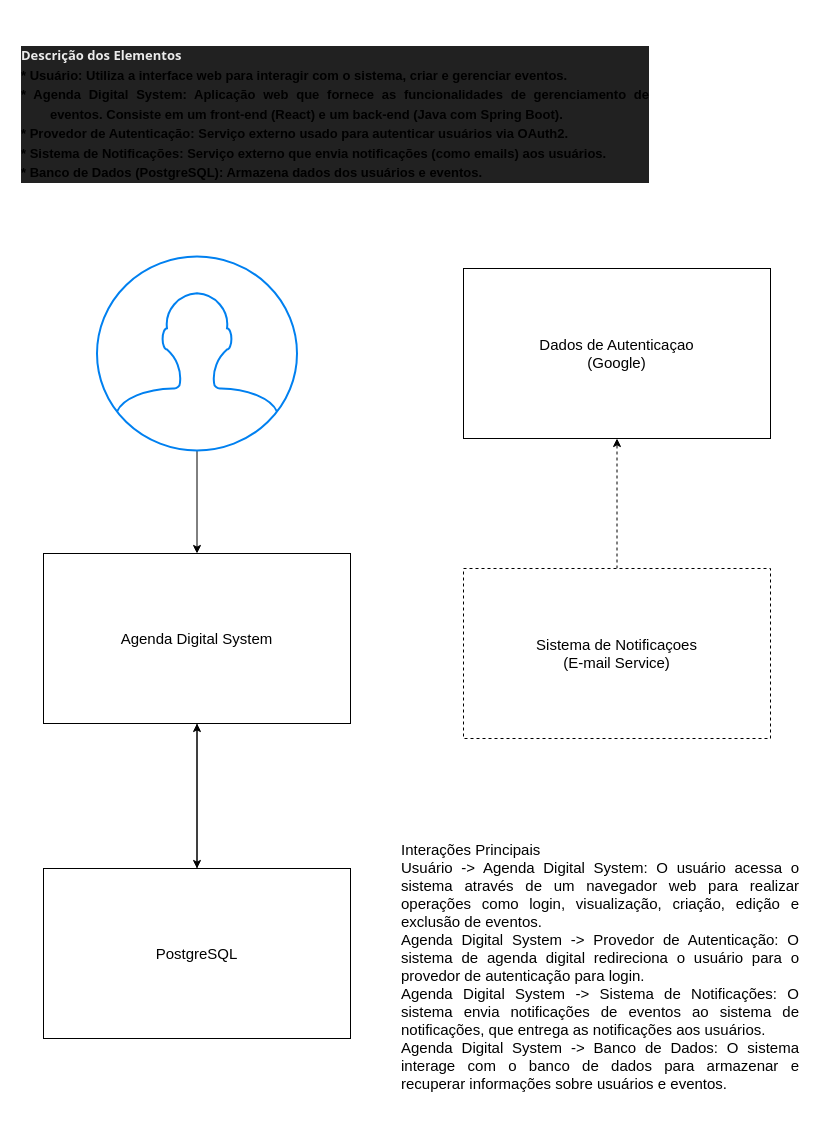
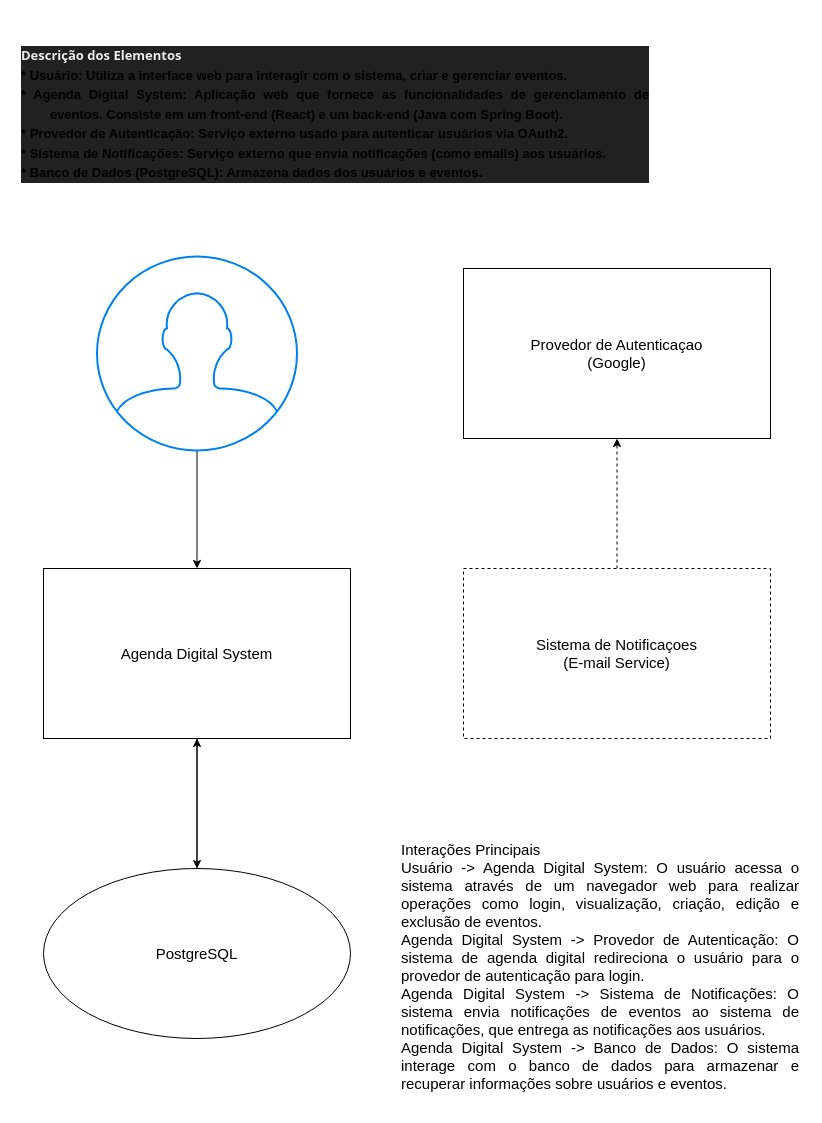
(617, 354) -> (617, 354)
(197, 639) -> (197, 654)
(197, 954) -> (197, 954)
